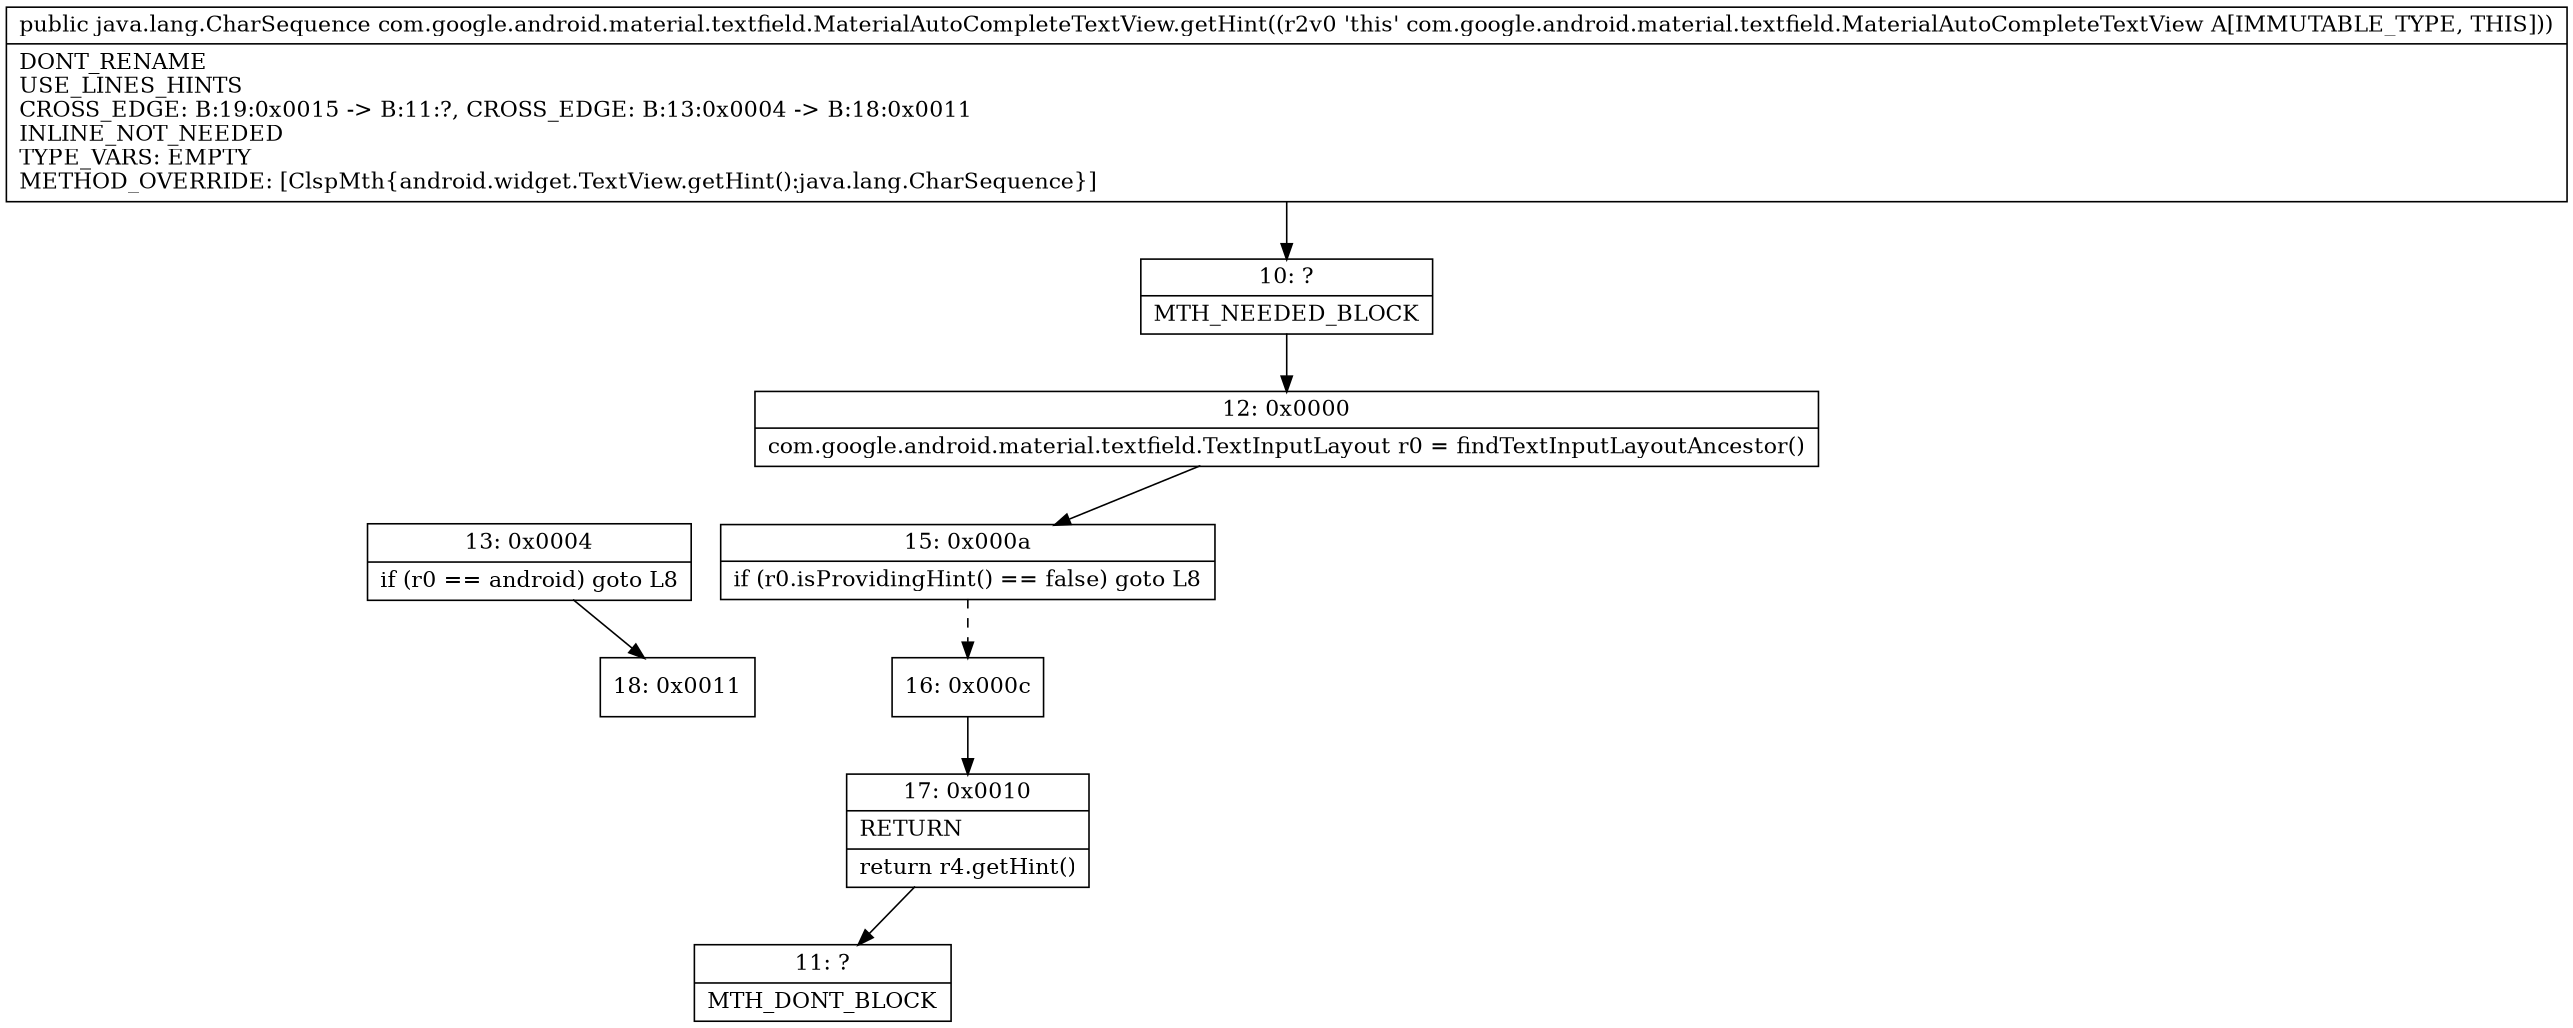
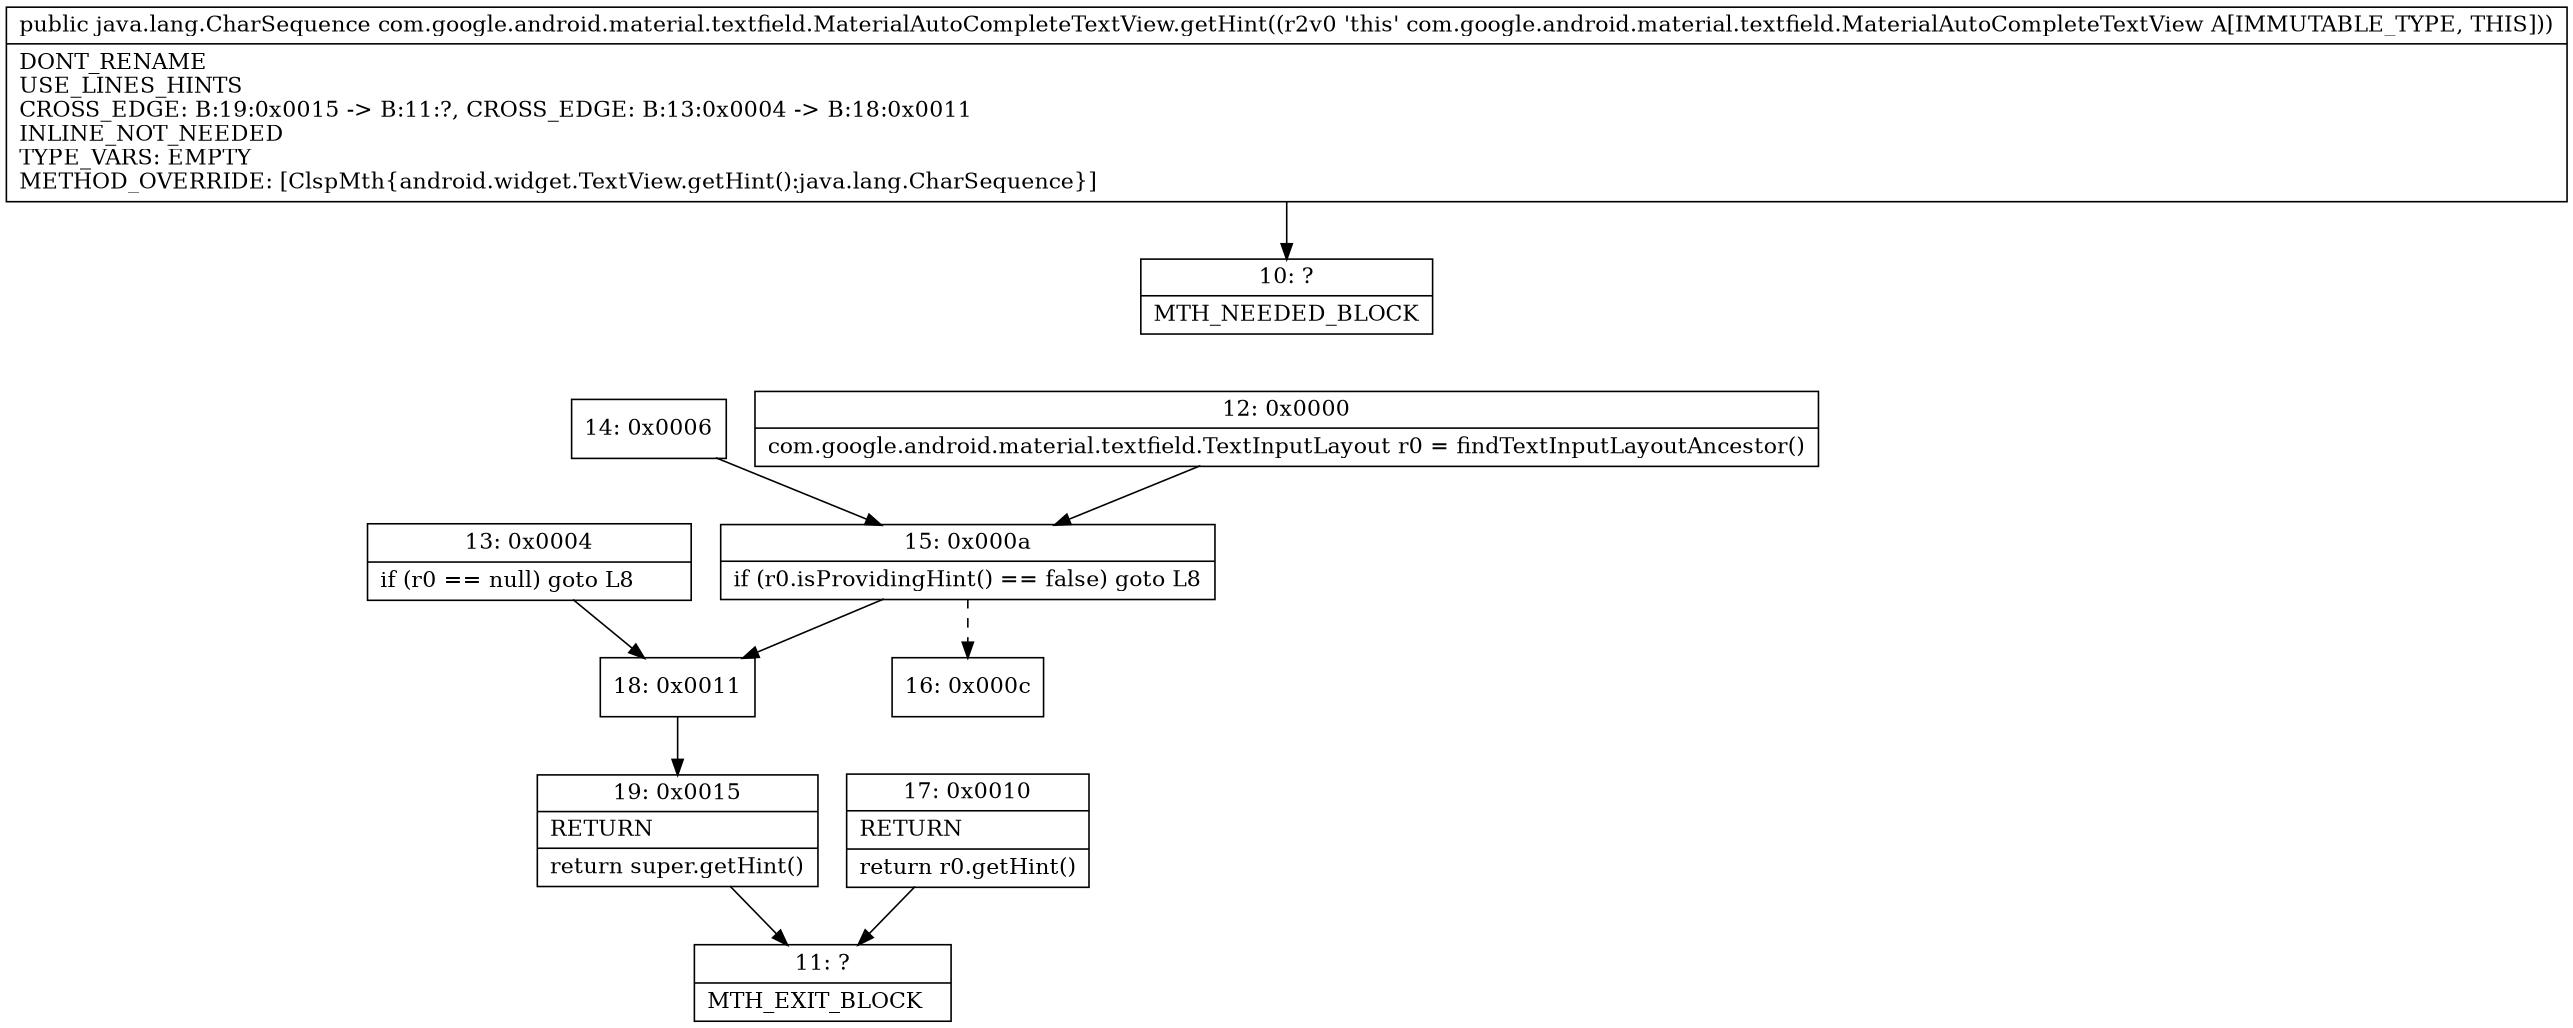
(1287, 355) -> none
none -> (649, 429)
(529, 580) -> (508, 580)
none -> (821, 625)
(968, 738) -> none
none -> (678, 831)
(968, 867) -> (968, 867)
(823, 1001) -> (816, 1001)
